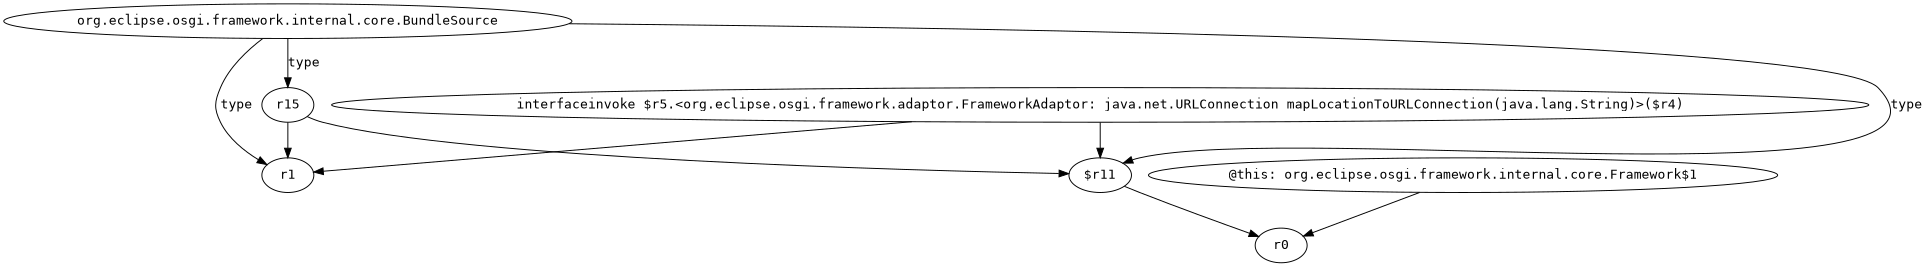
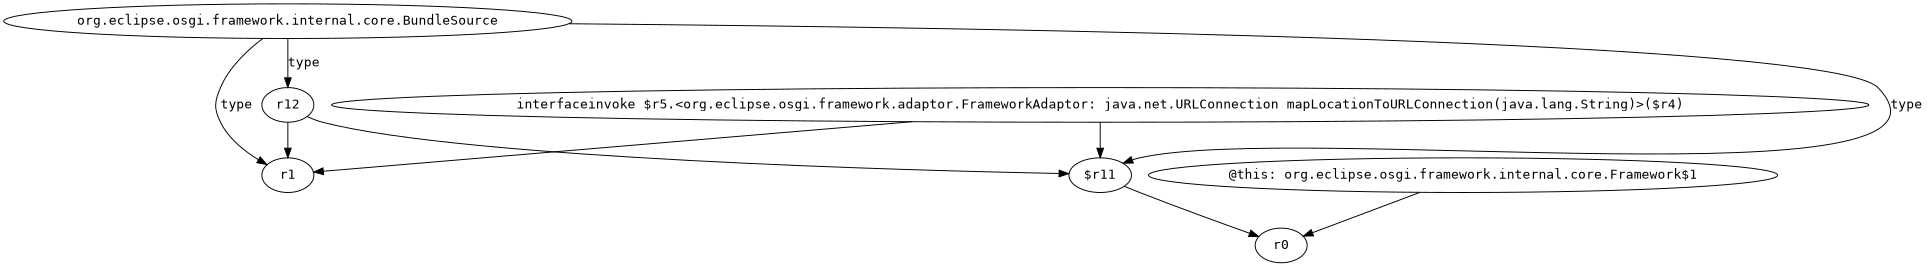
(288, 105) -> (288, 105)
